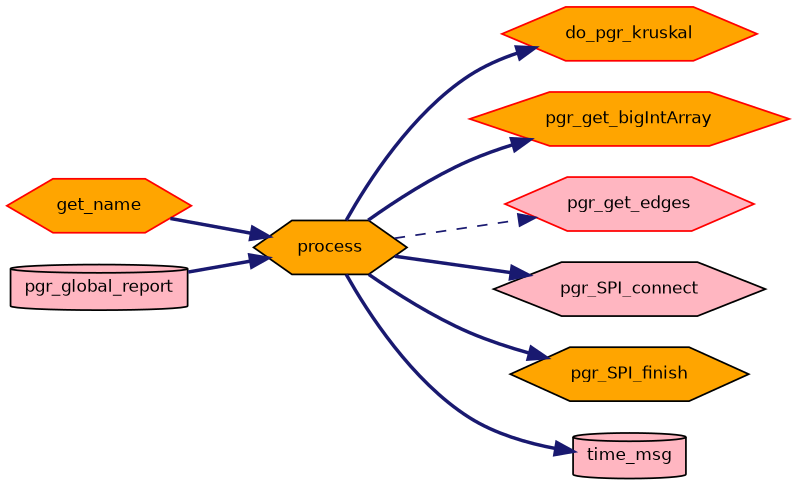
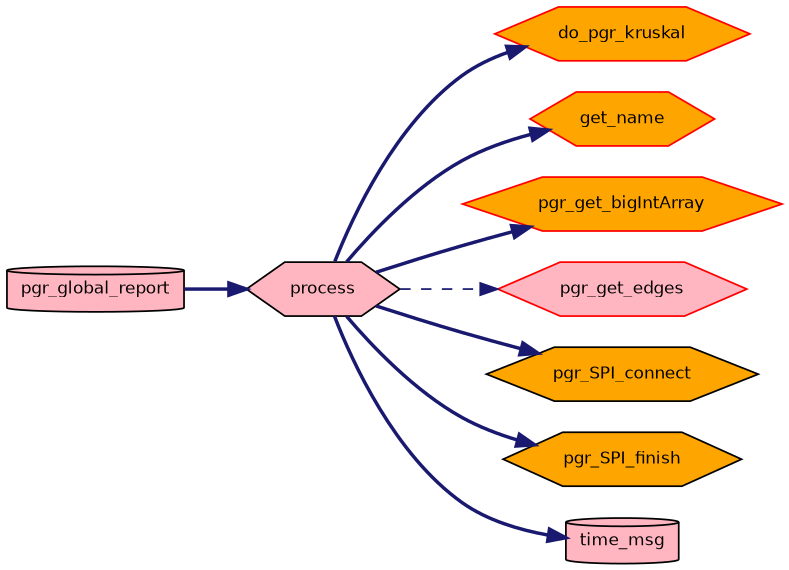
(211, 226) -> (428, 183)
(330, 247) -> (323, 289)
(629, 289) -> (622, 374)
